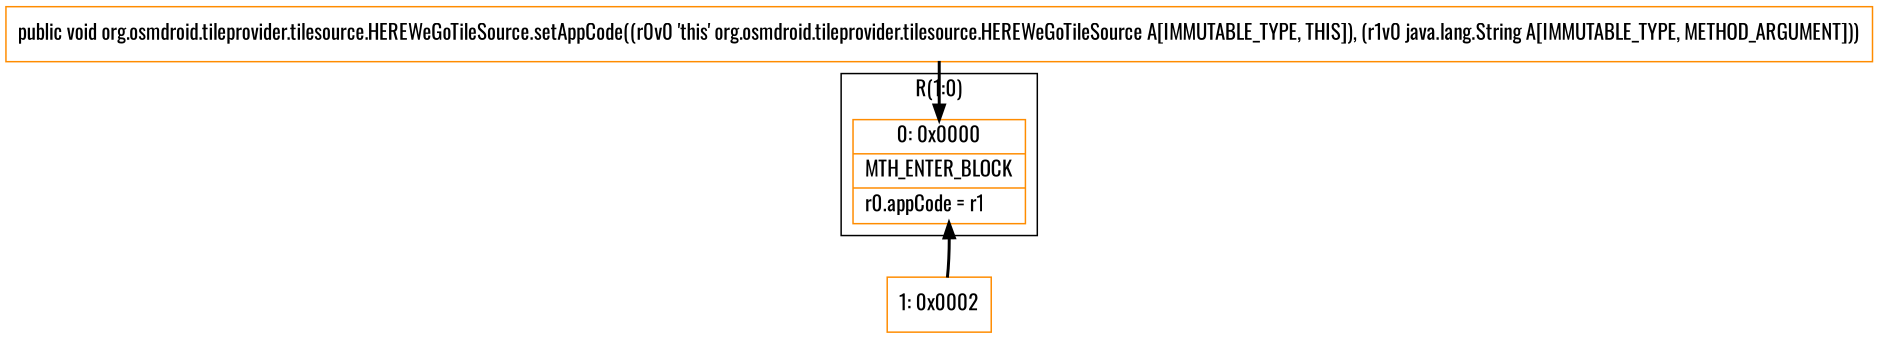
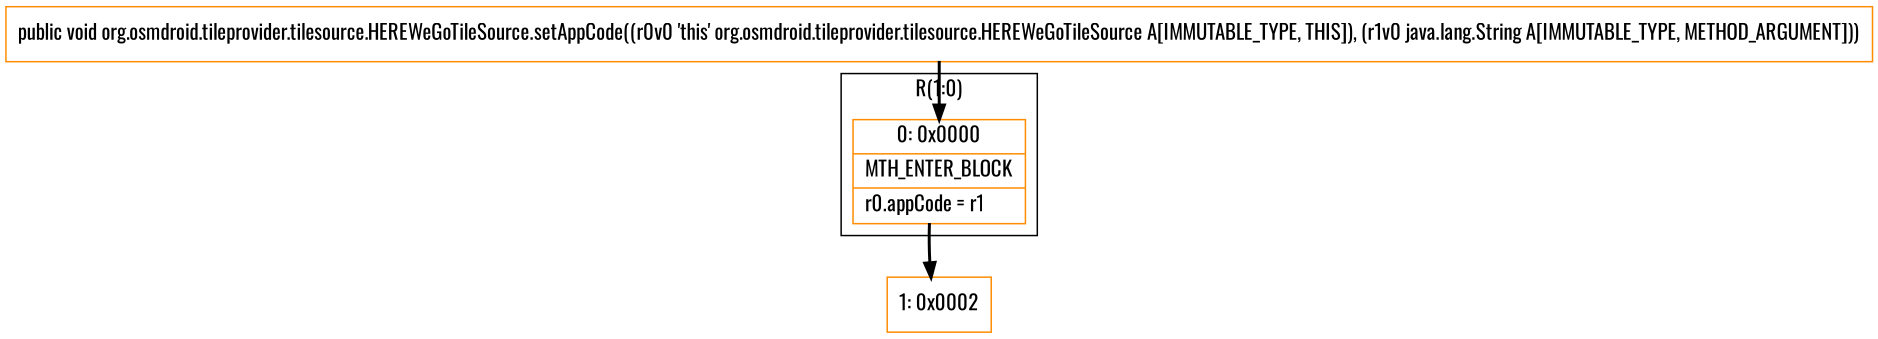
(949, 258) -> (929, 245)
